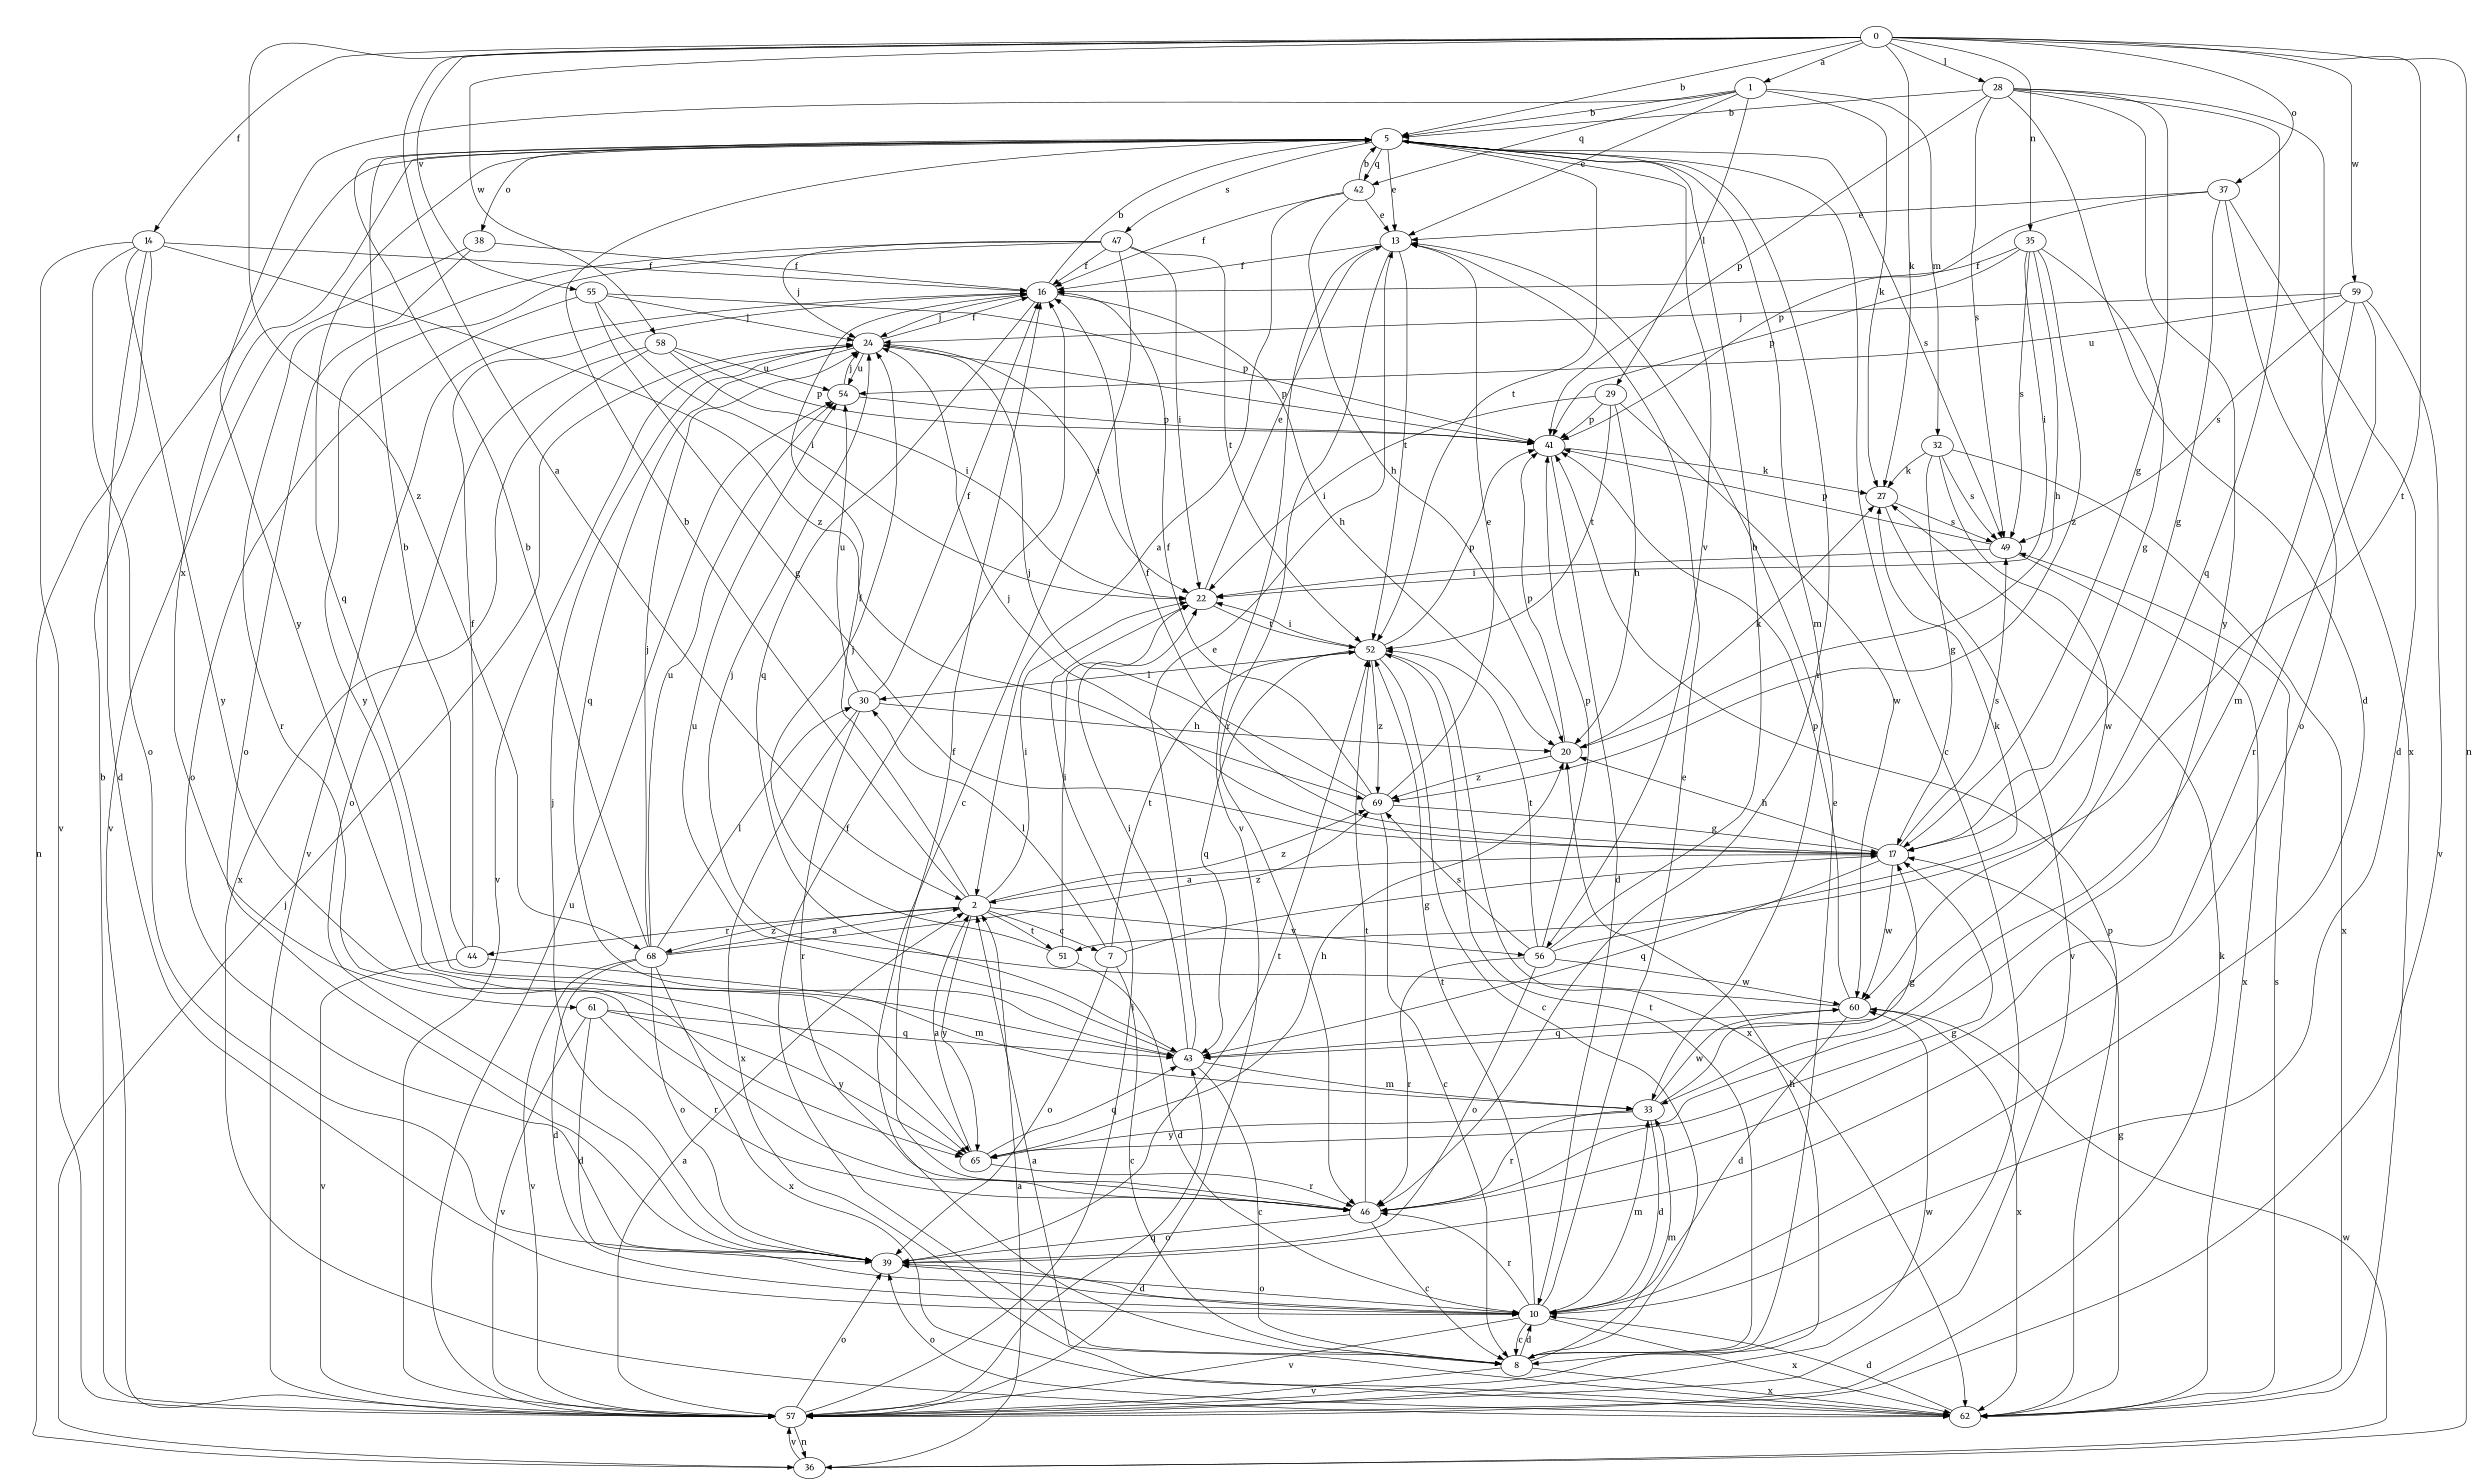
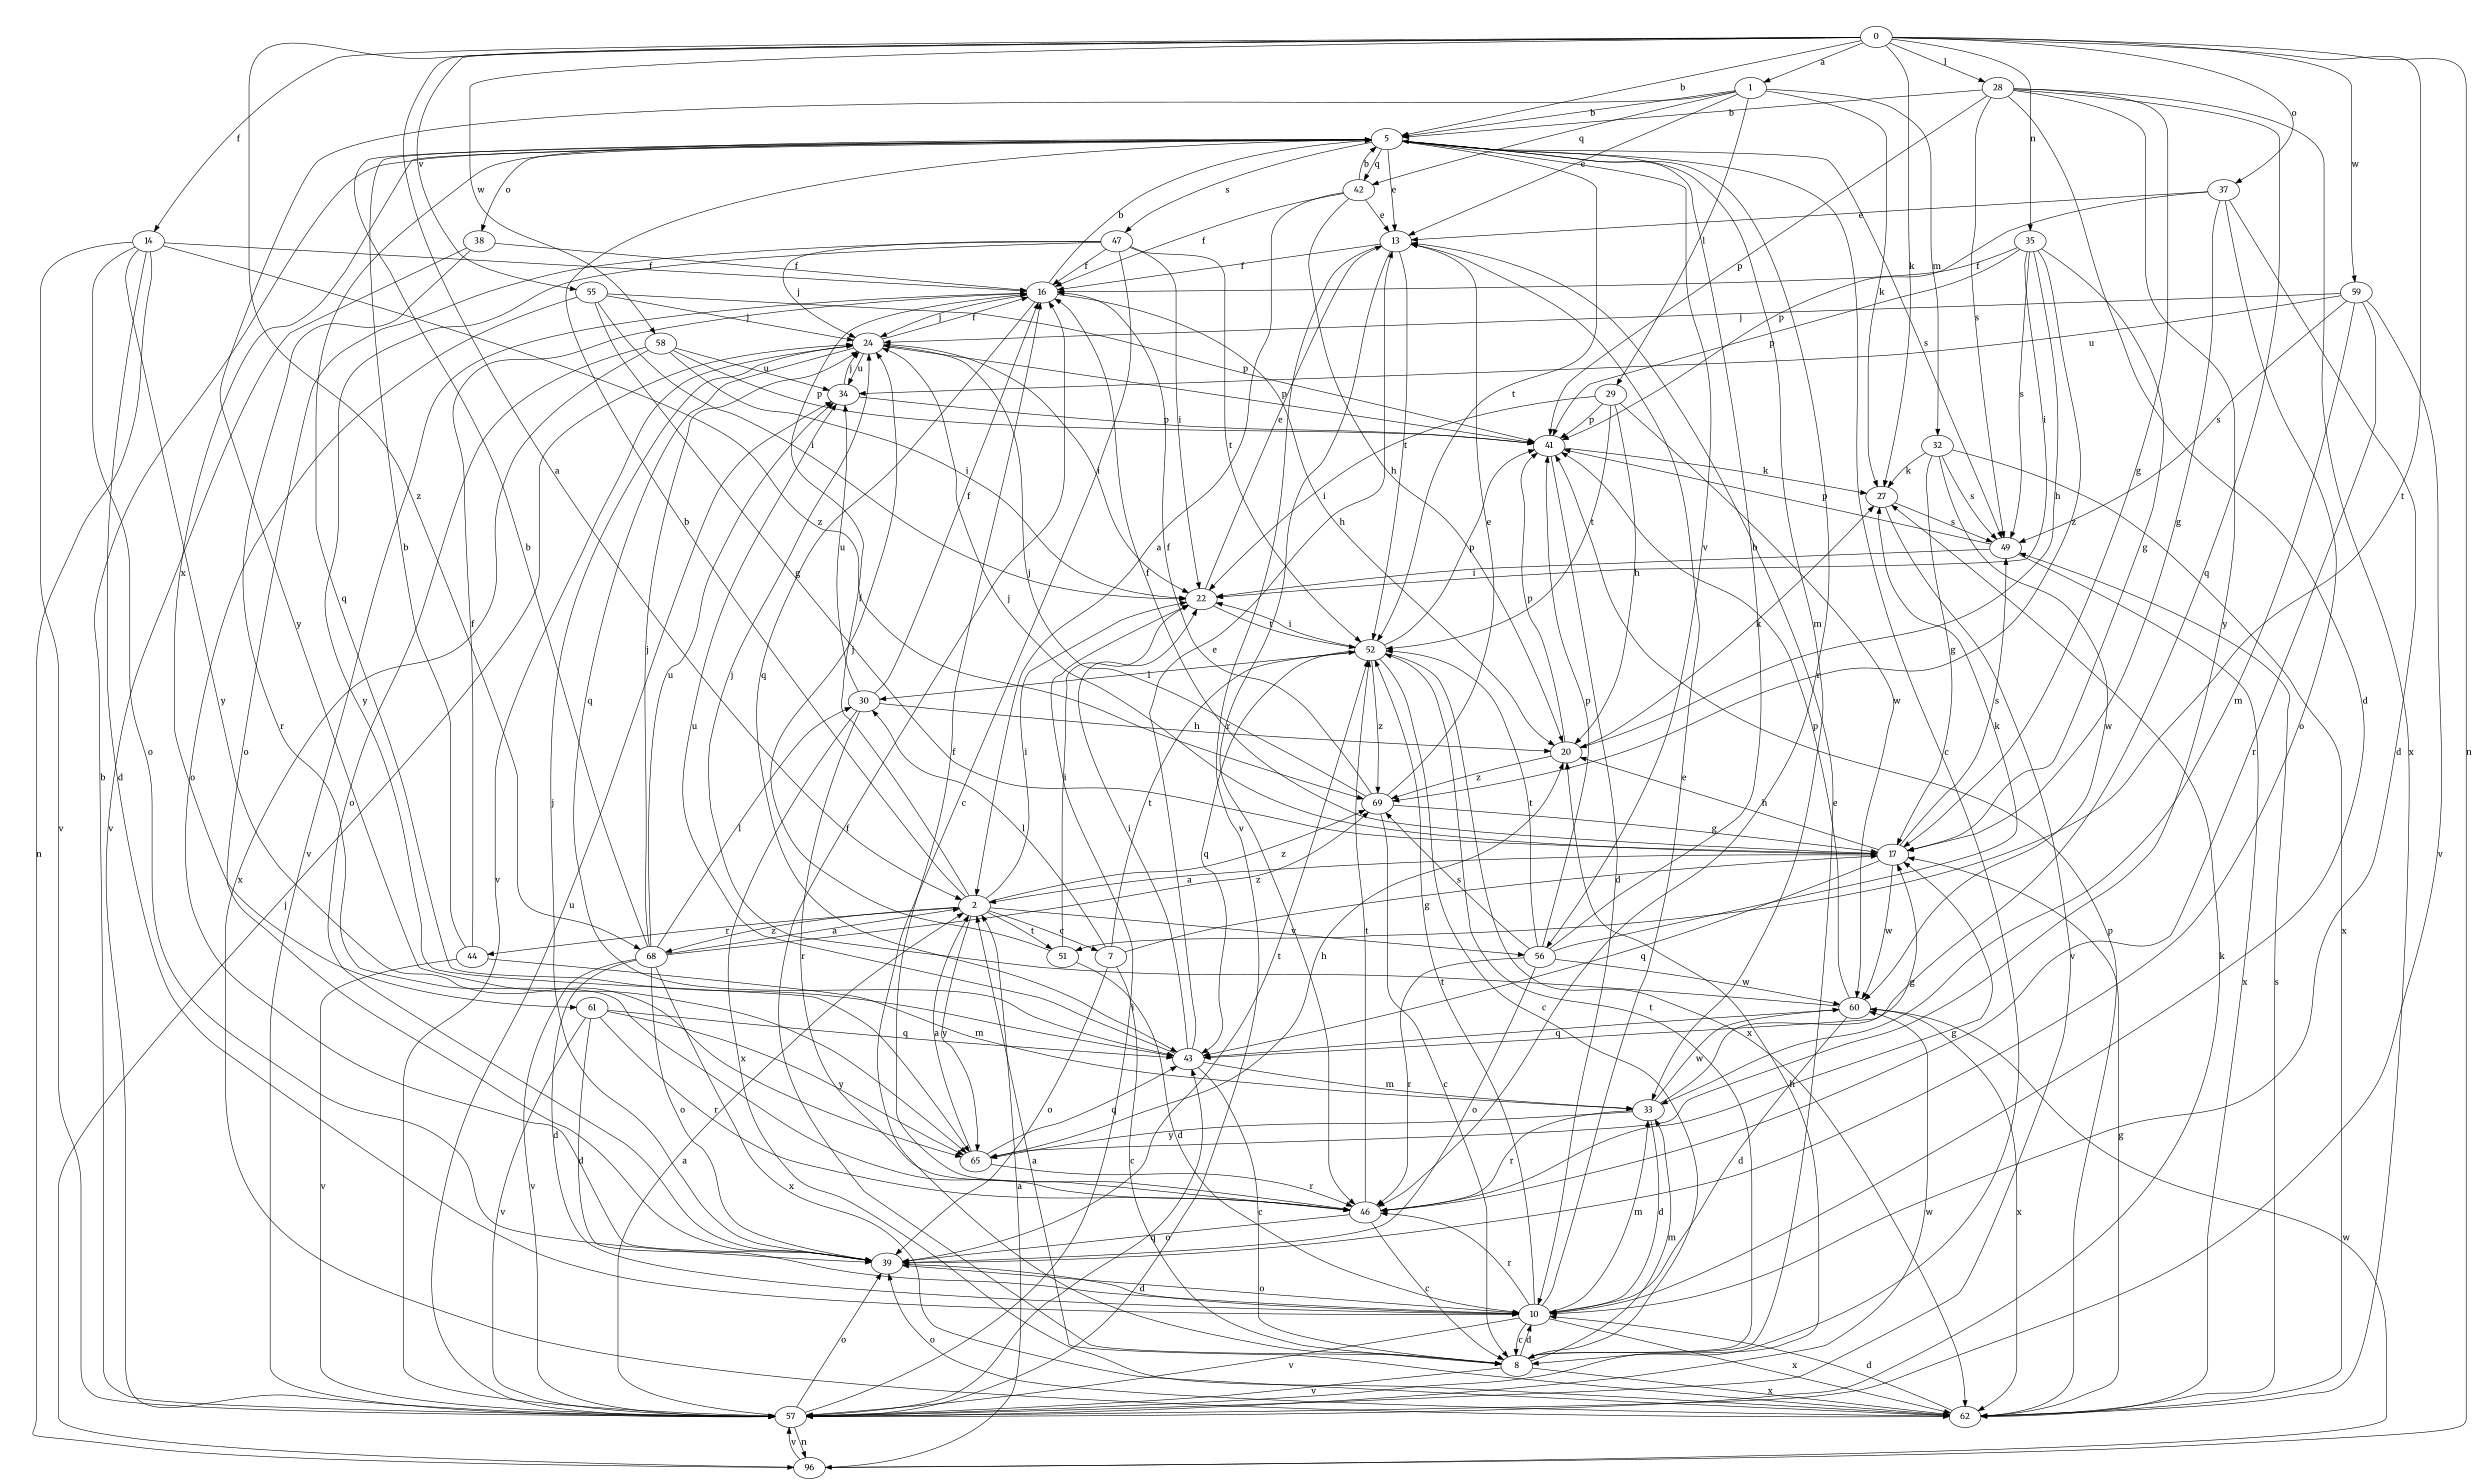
(844, 395) -> (844, 395)
(809, 1468) -> (809, 1468)
